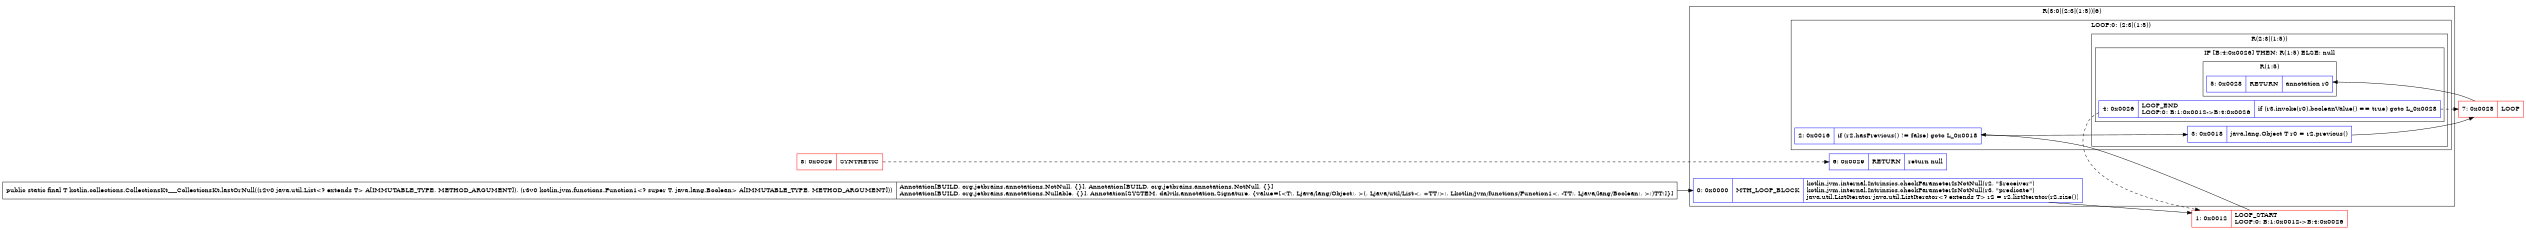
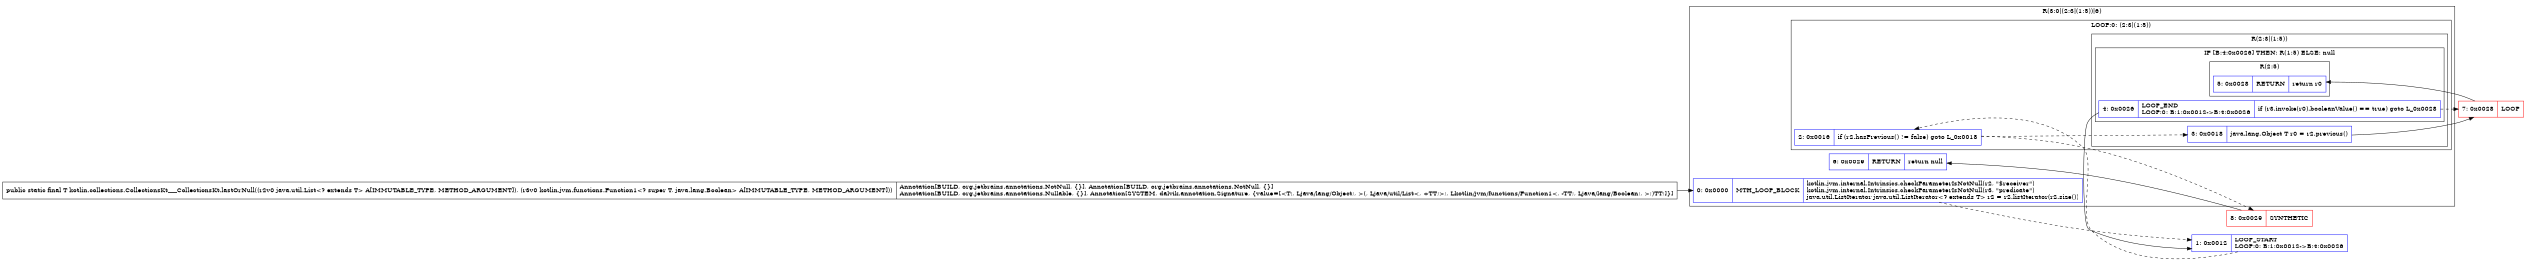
(2270, 67) -> (2270, 67)
(2307, 84) -> (2307, 84)
(2077, 135) -> (2082, 136)
none -> (2119, 157)
(2122, 158) -> (2088, 180)
(1354, 162) -> (2098, 177)
(2113, 182) -> (2084, 197)
(2139, 209) -> (2062, 226)
(2270, 219) -> (2270, 243)
